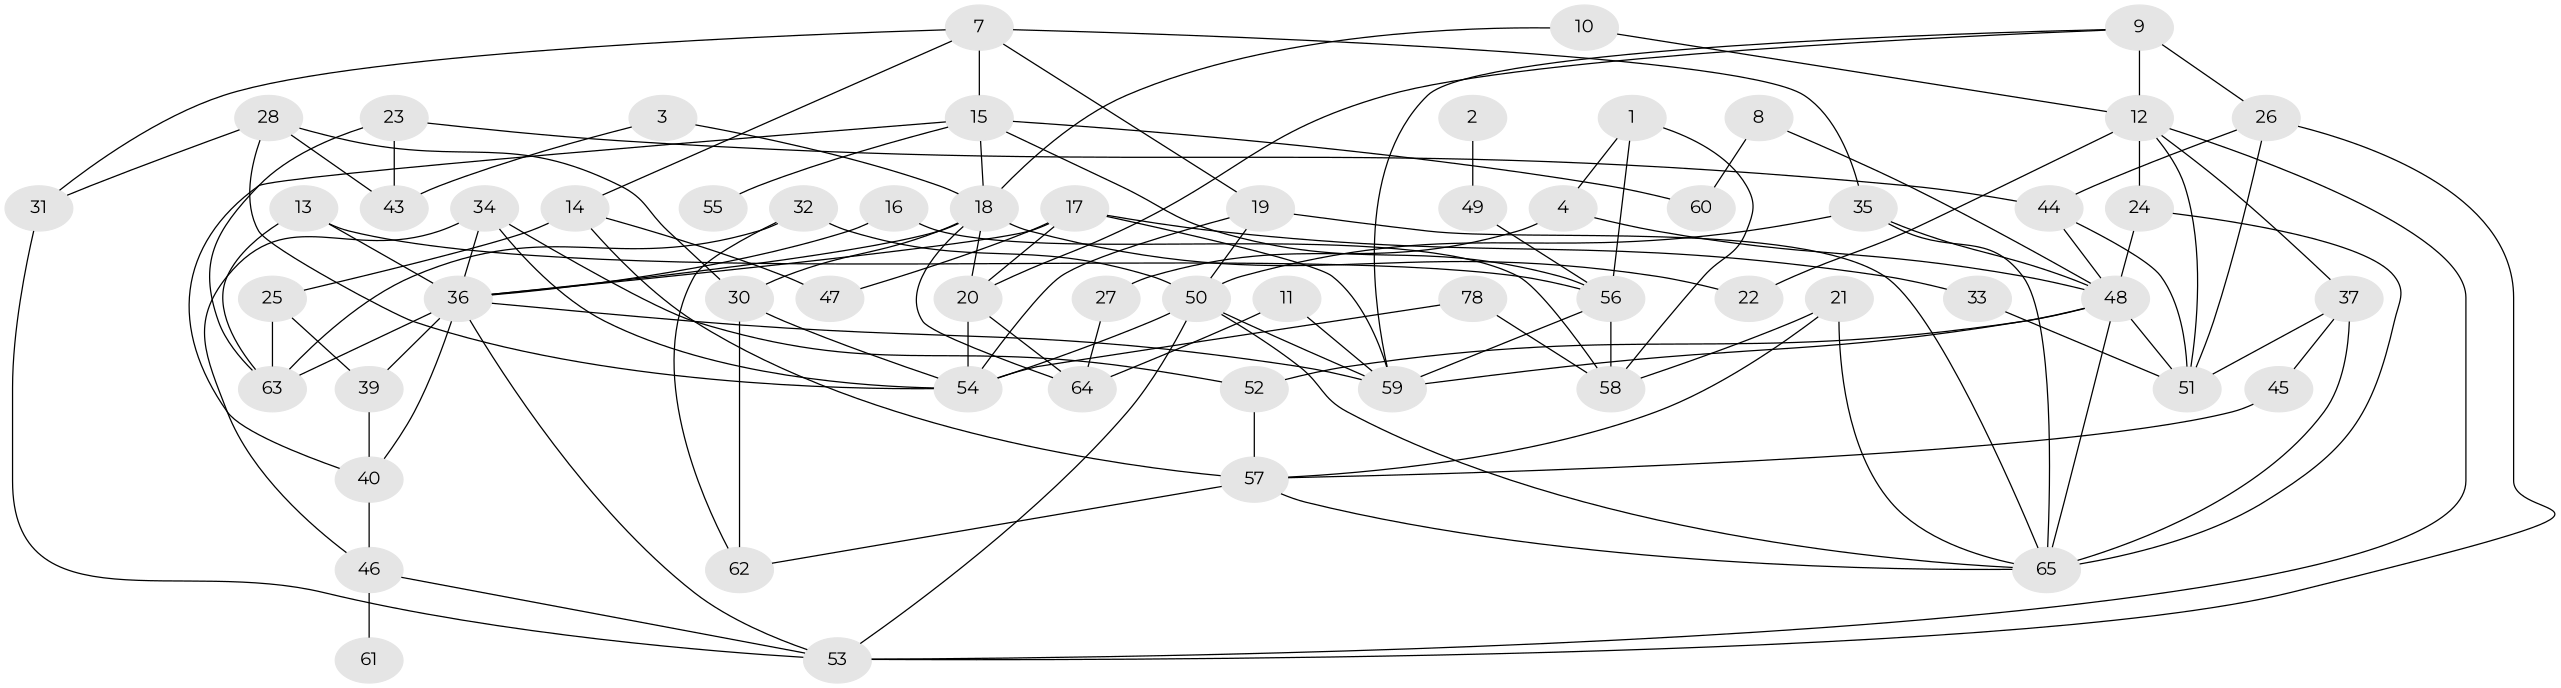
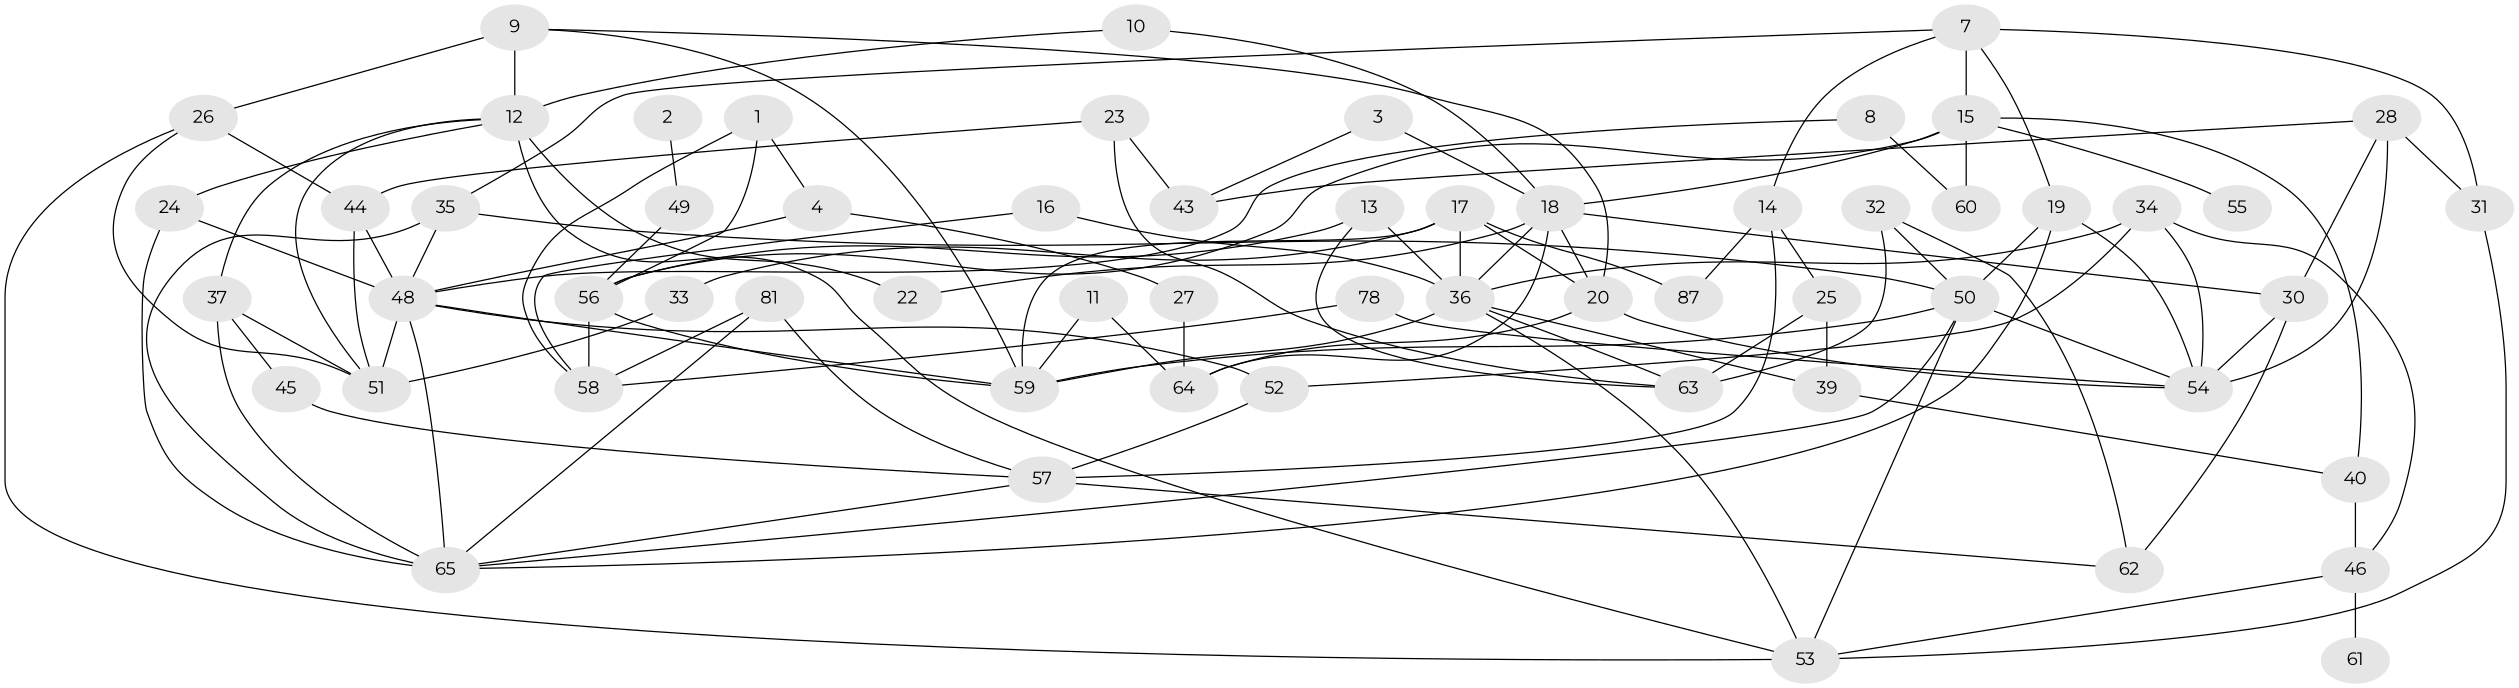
(830, 299) -> (1689, 299)
(1839, 299) -> (770, 299)
(424, 393) -> none
